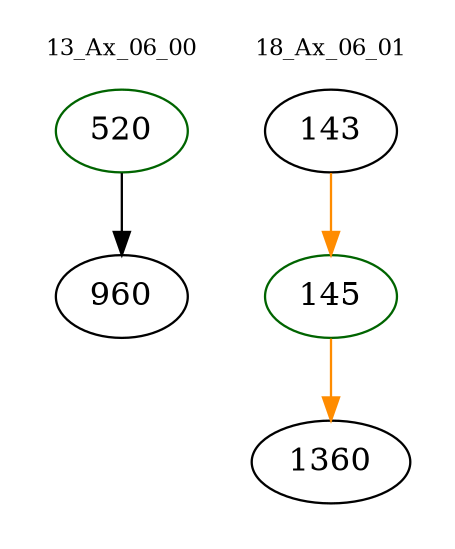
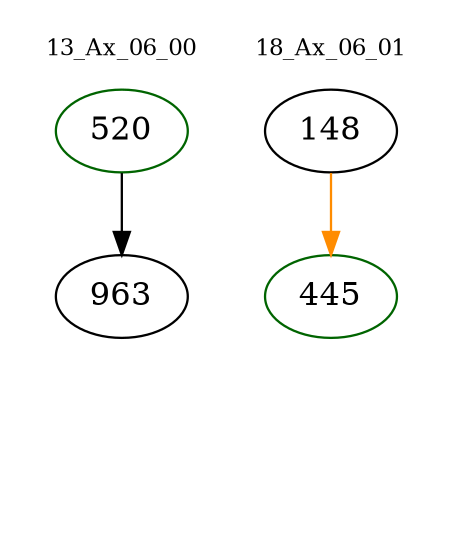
(331, 131) -> (331, 131)
(122, 297) -> (122, 297)
(331, 297) -> (331, 297)
(331, 462) -> none
